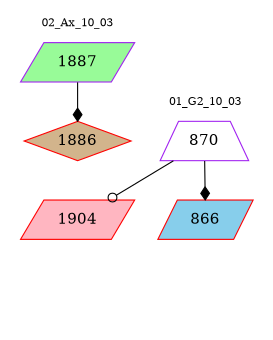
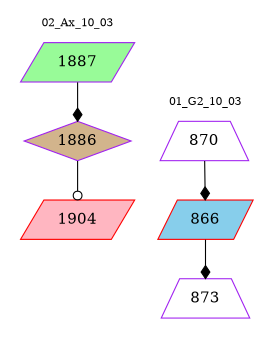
(78, 141) -> (78, 141)
(135, 184) -> (78, 176)
none -> (205, 298)
